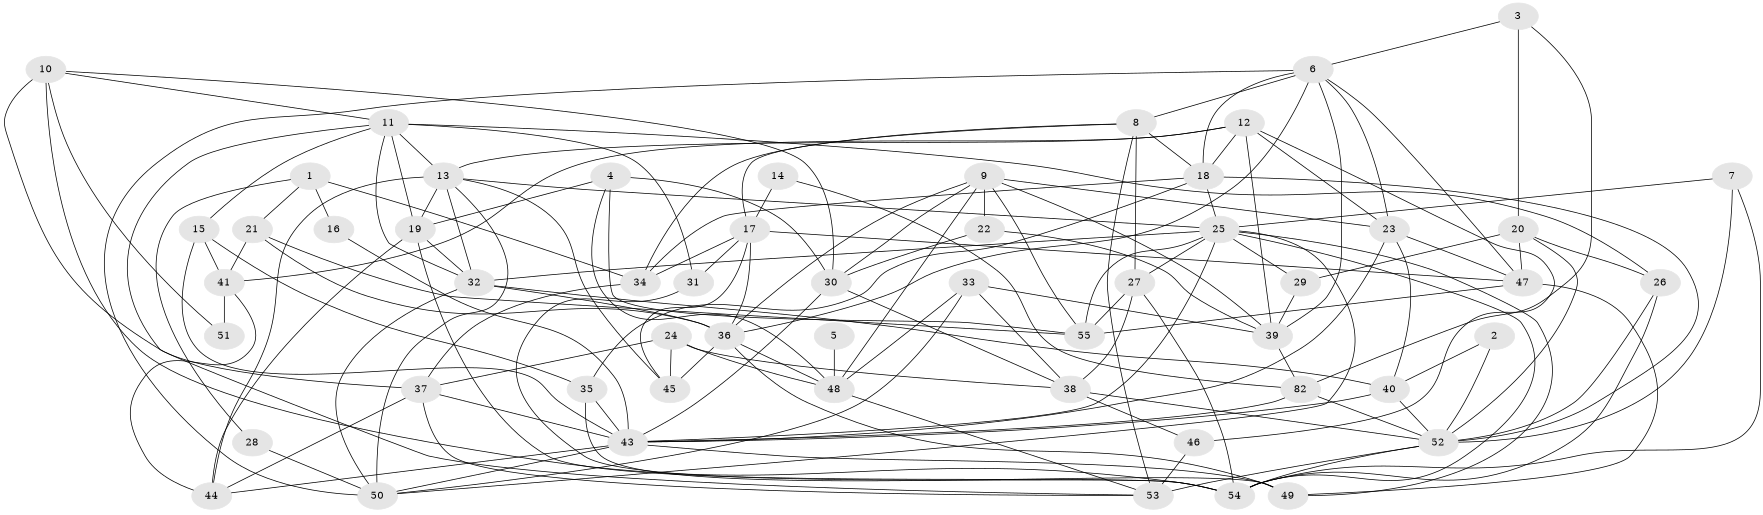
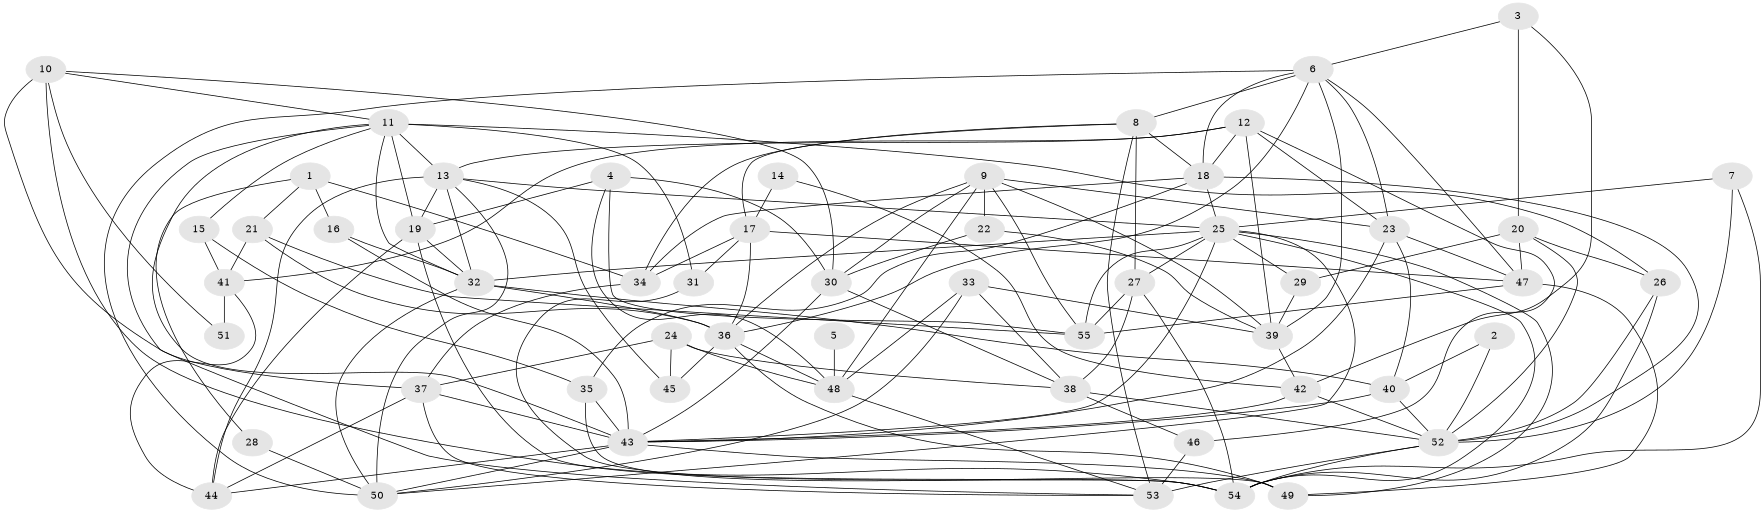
none -> (382, 249)
(715, 300) -> none
(356, 373) -> (196, 358)
(1301, 389) -> (1301, 389)
